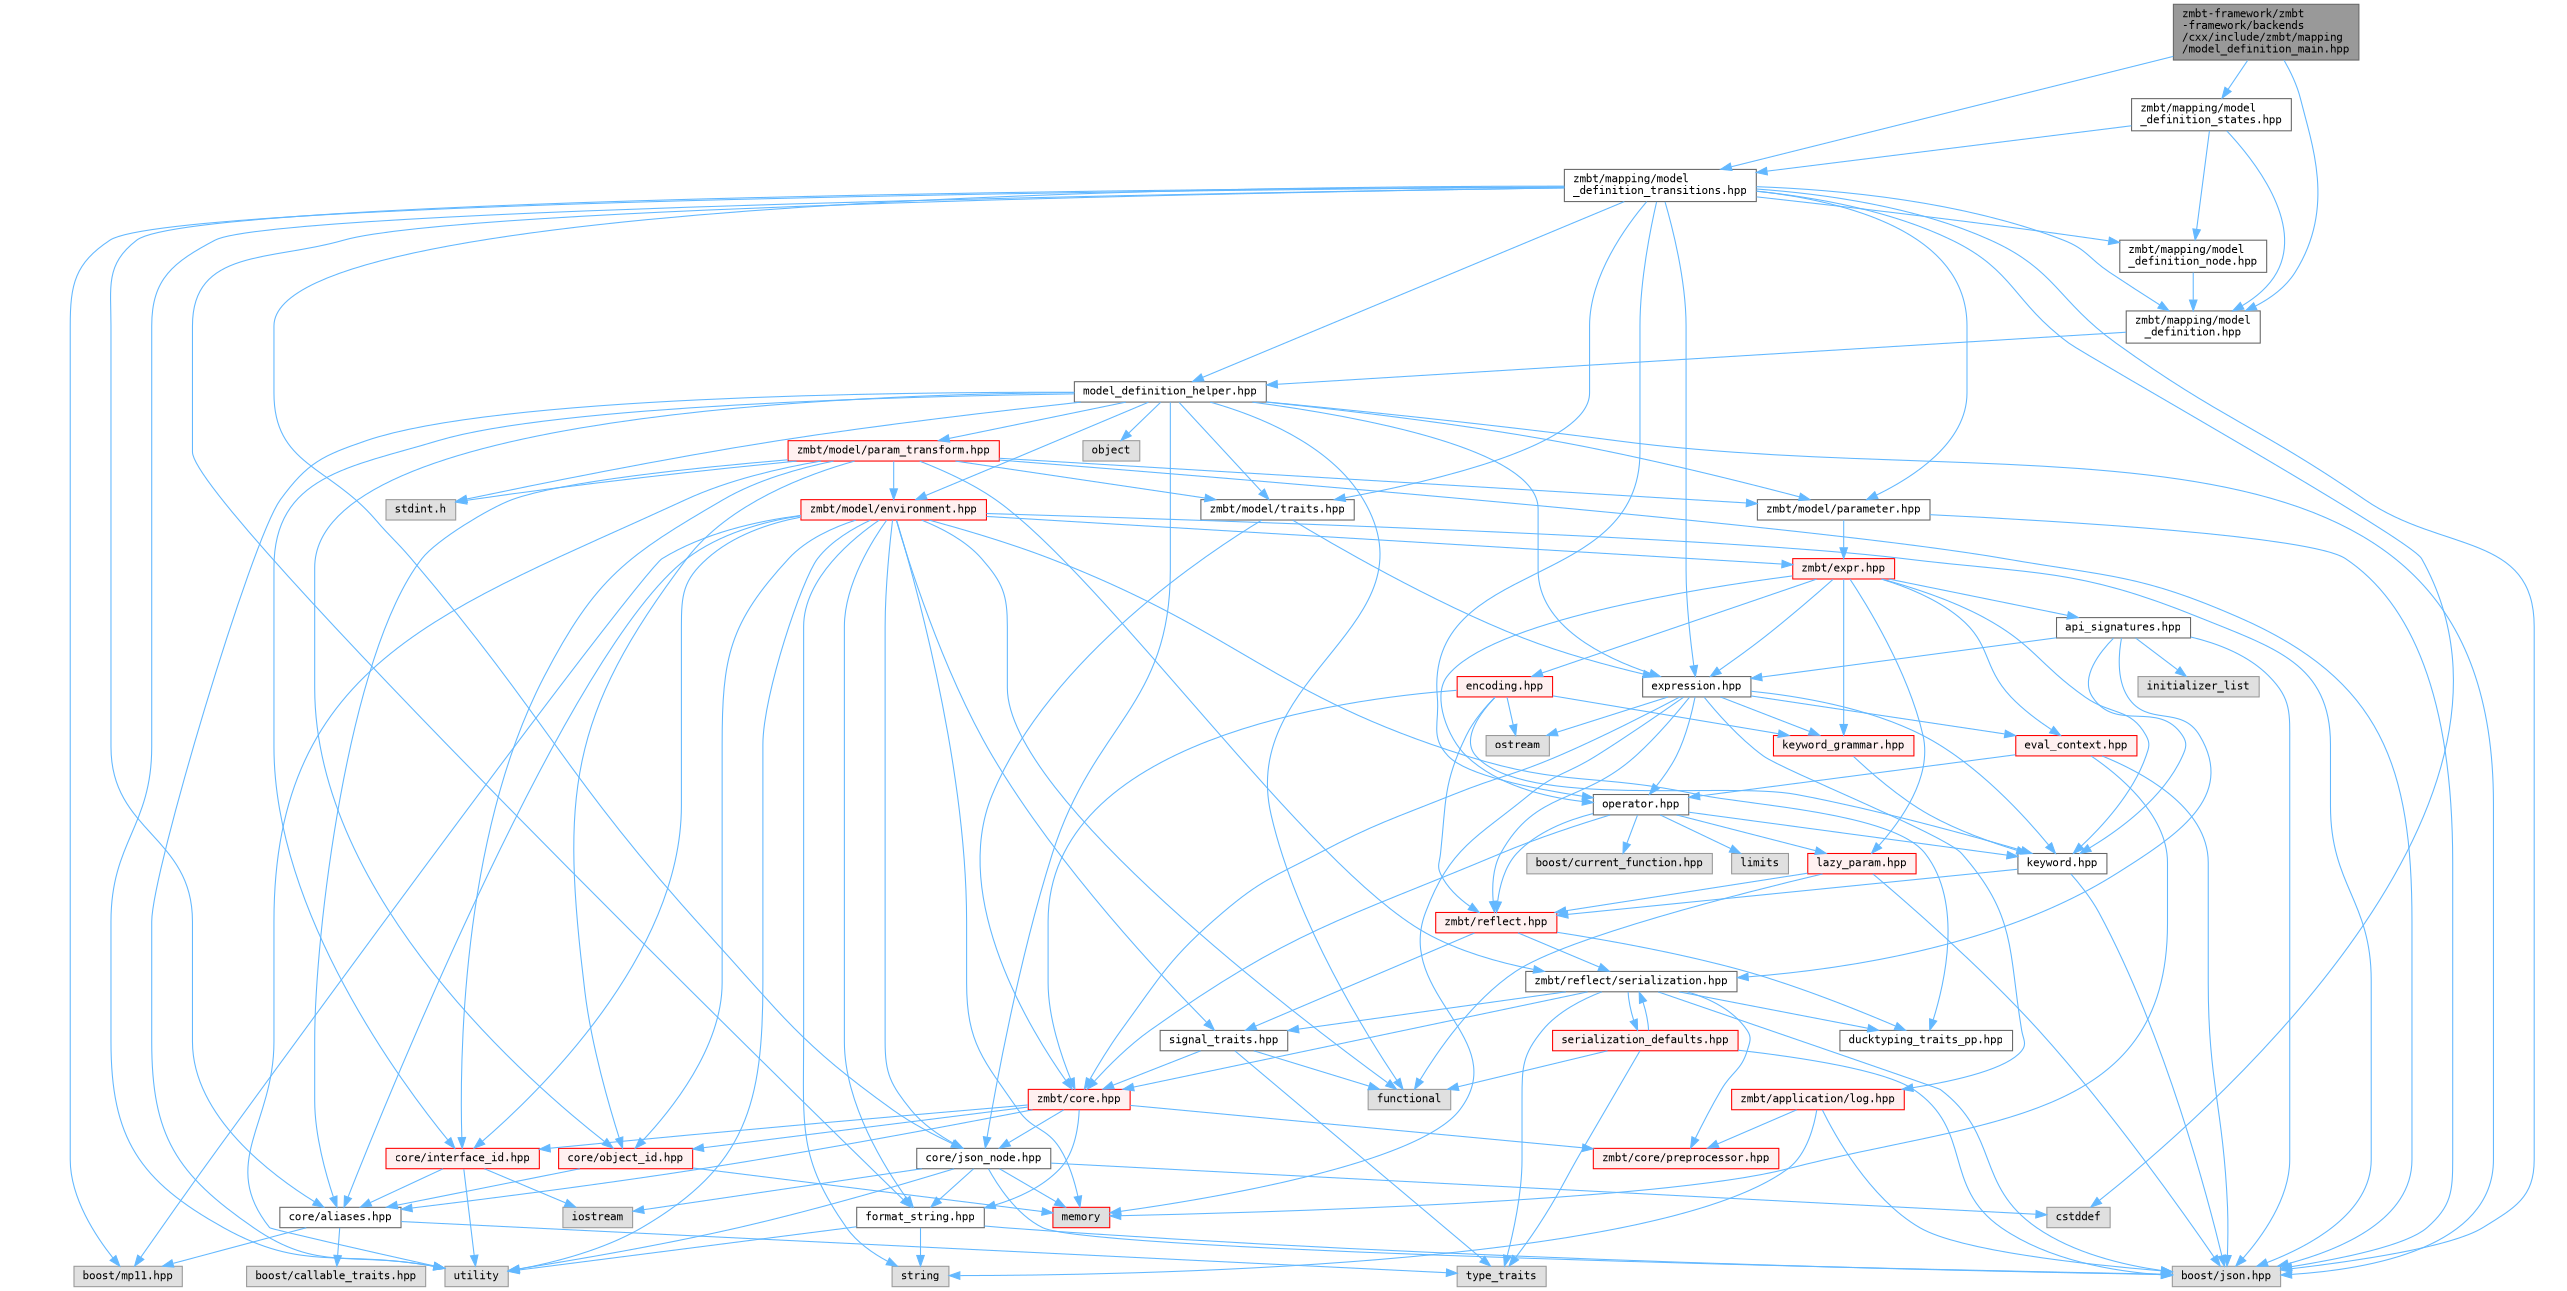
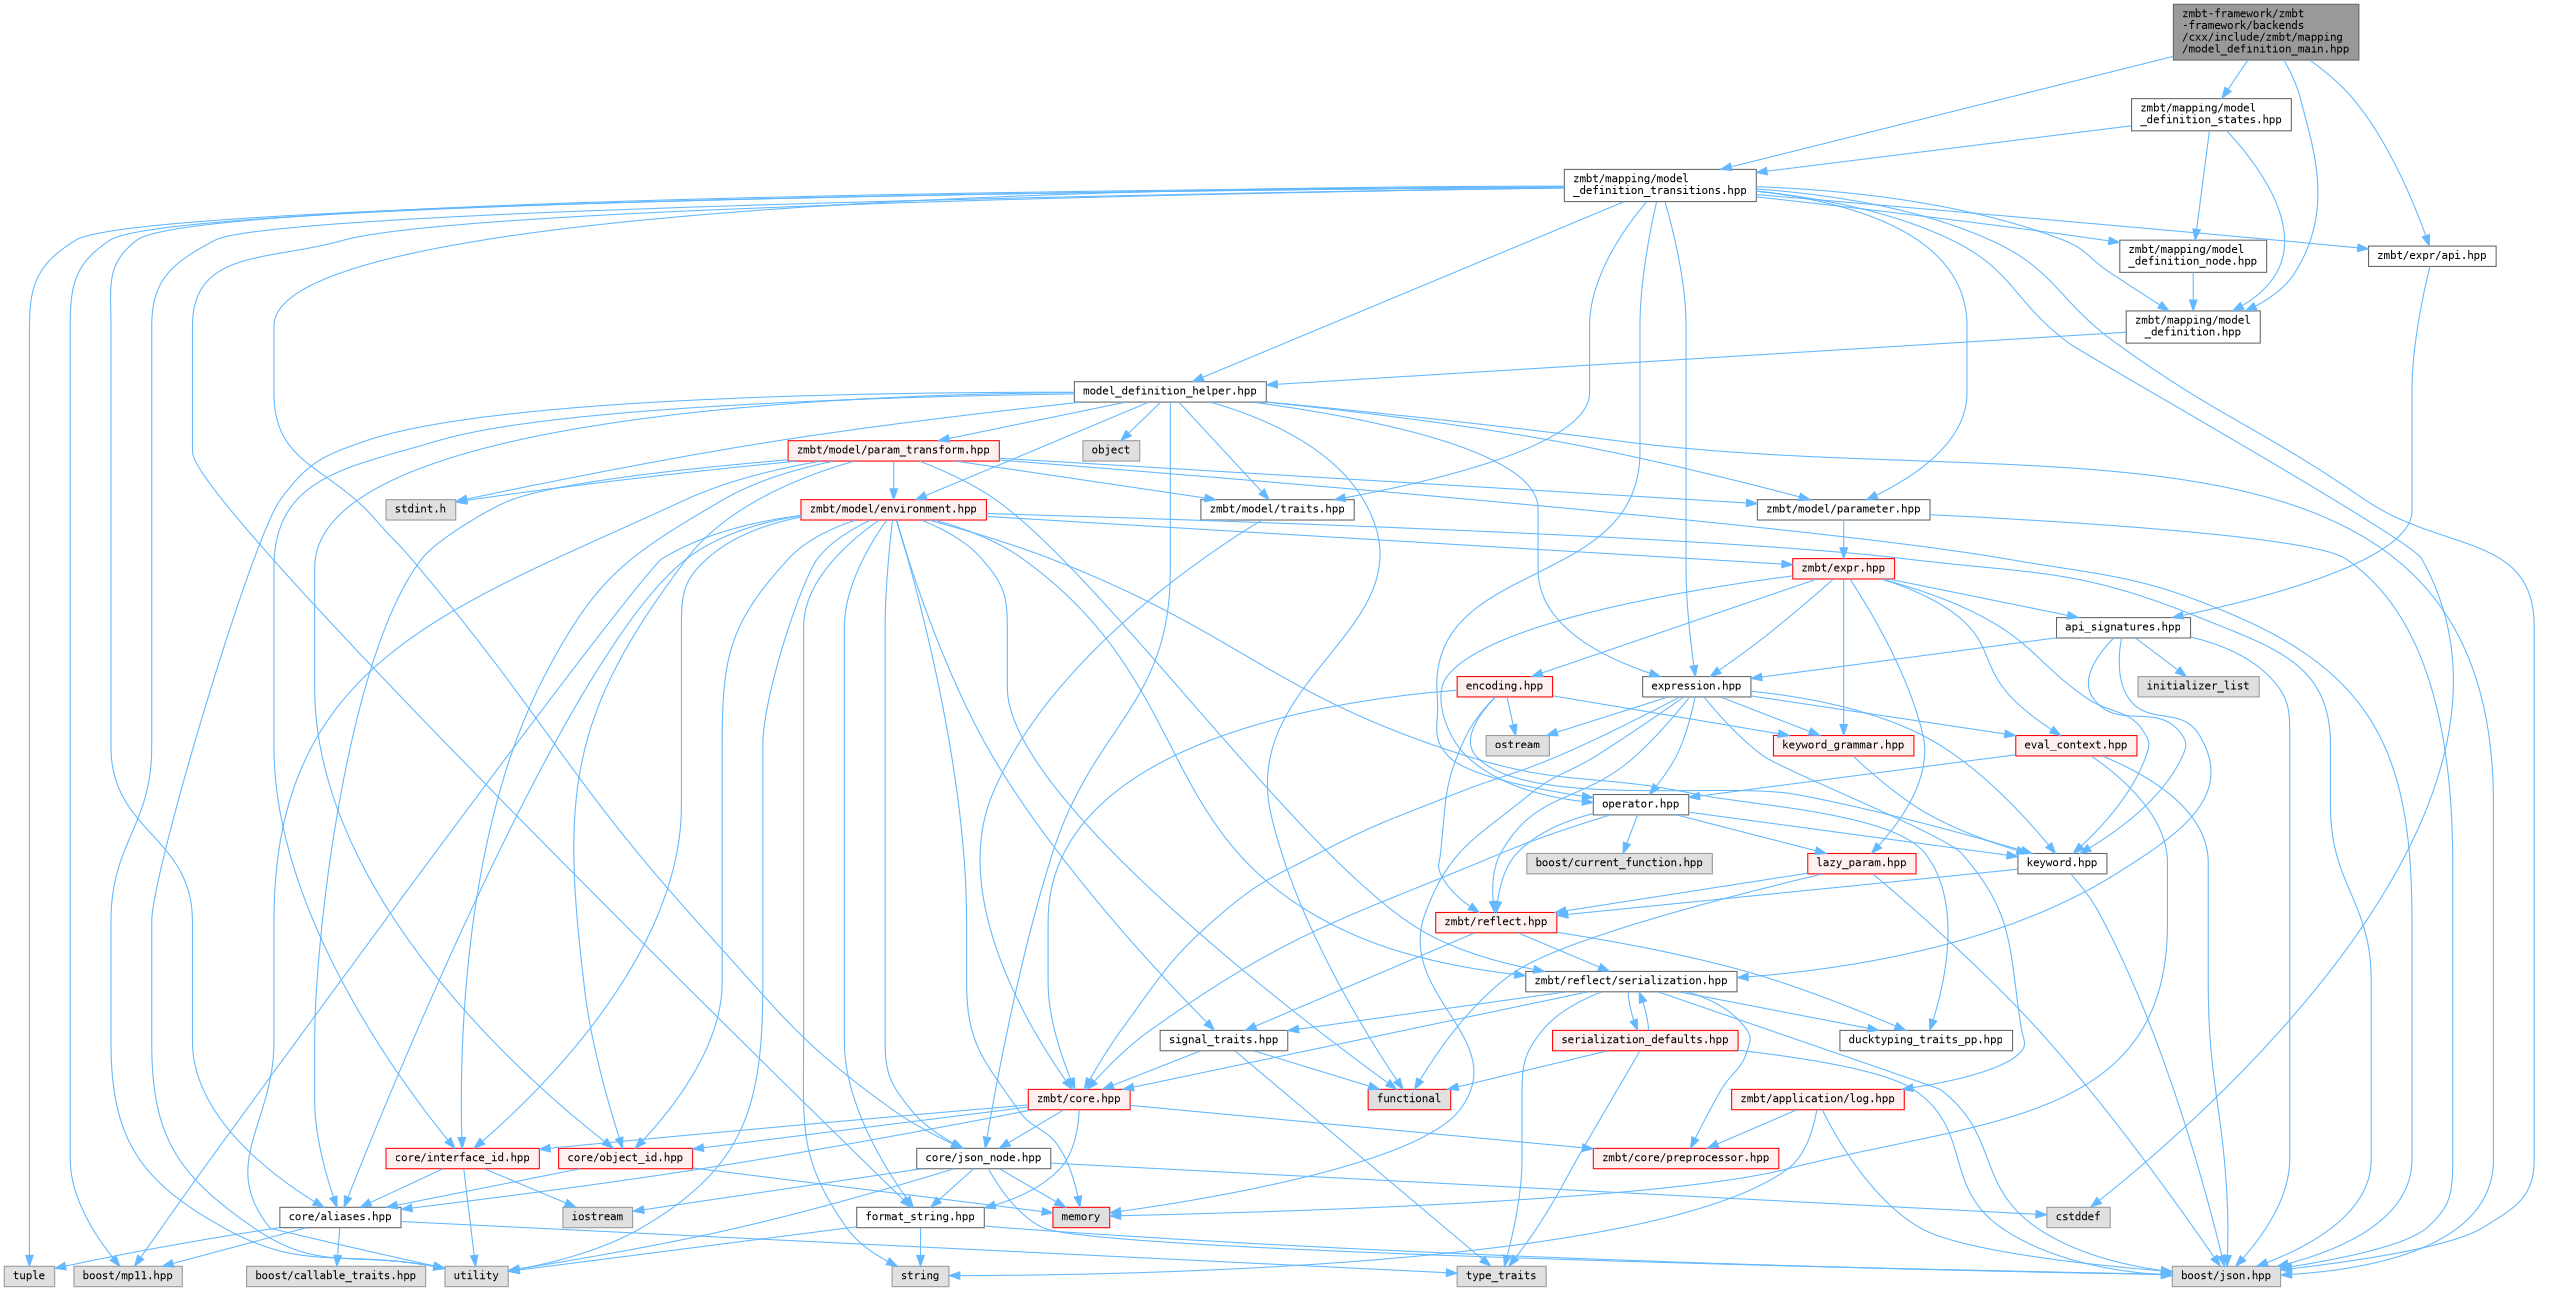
none -> (2432, 256)
(1462, 611) -> none
none -> (1194, 789)
(1760, 864) -> none
(1409, 1100) -> (1409, 1100)
none -> (29, 1276)
